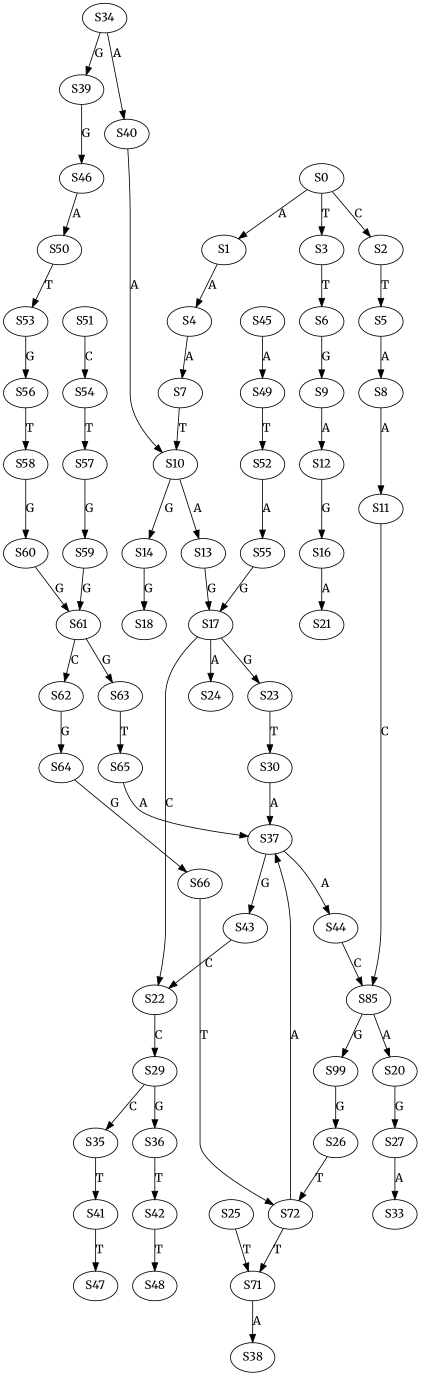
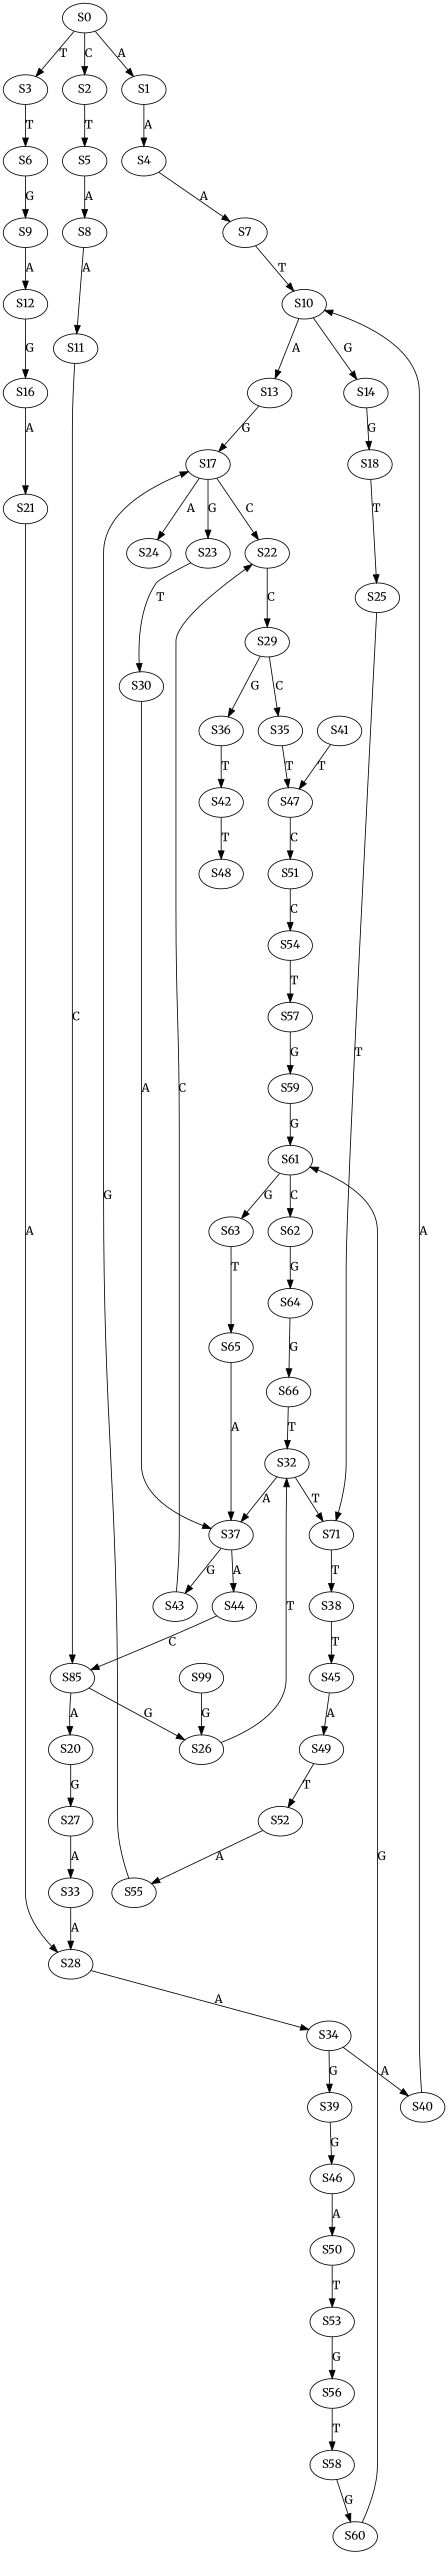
none -> (373, 527)
none -> (290, 834)
(354, 1032) -> (133, 1712)
(96, 1175) -> (285, 763)
(290, 1214) -> (287, 1464)
(257, 1322) -> (335, 1571)
none -> (331, 1638)
none -> (71, 1964)
